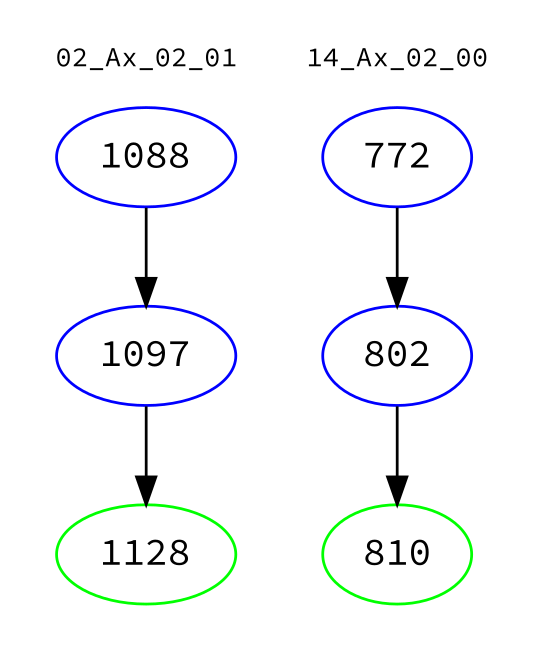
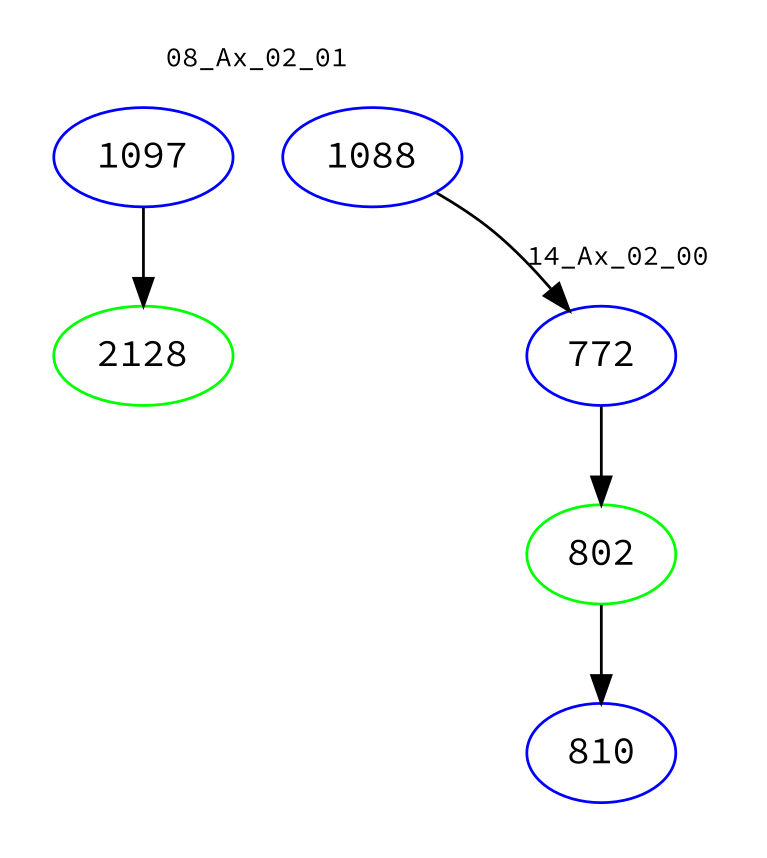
(148, 59) -> (258, 59)
(146, 243) -> (523, 258)
(397, 356) -> (601, 554)
(146, 554) -> (143, 356)
(397, 554) -> (601, 753)
